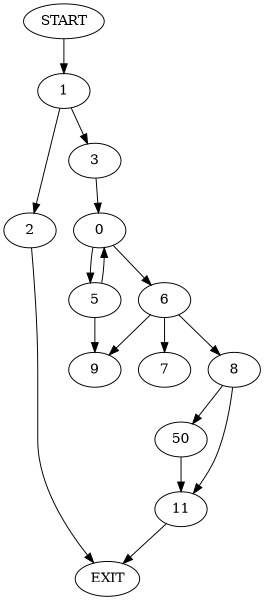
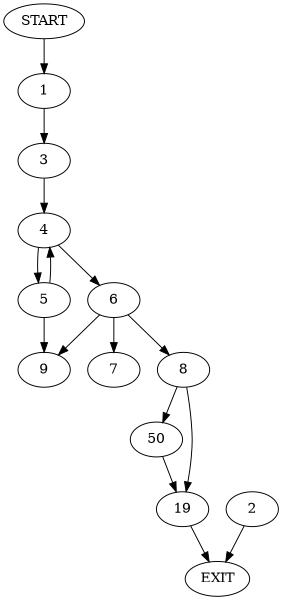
(48, 156) -> none
(100, 230) -> (44, 230)
(181, 509) -> (183, 509)
